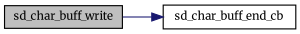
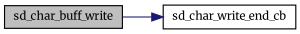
(230, 17) -> (230, 17)
